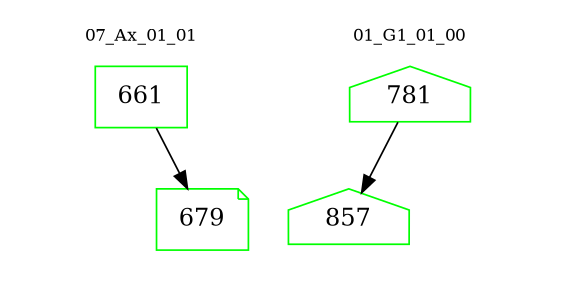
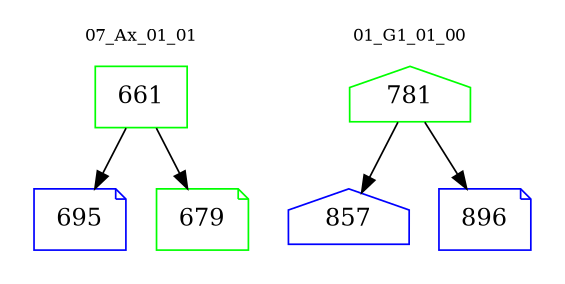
none -> (80, 219)
(349, 219) -> (349, 219)
none -> (485, 219)
